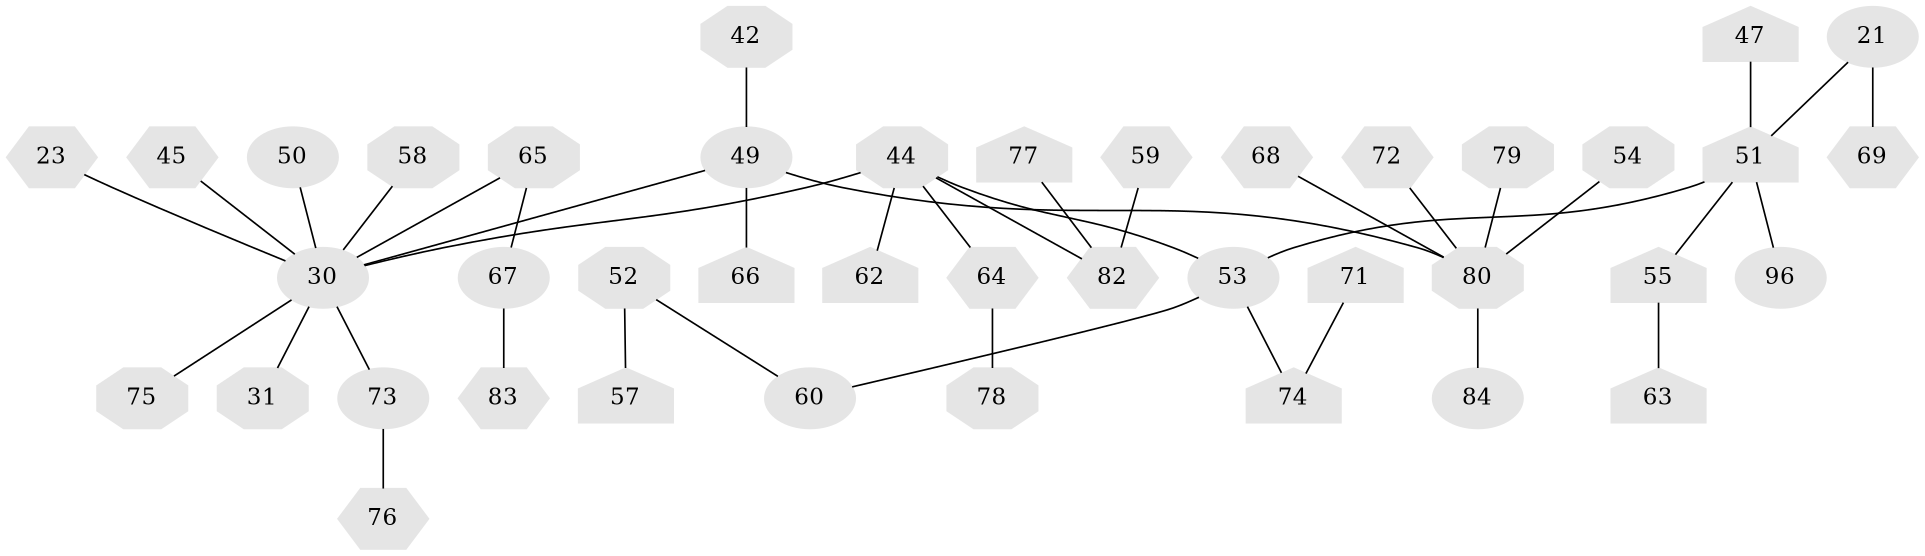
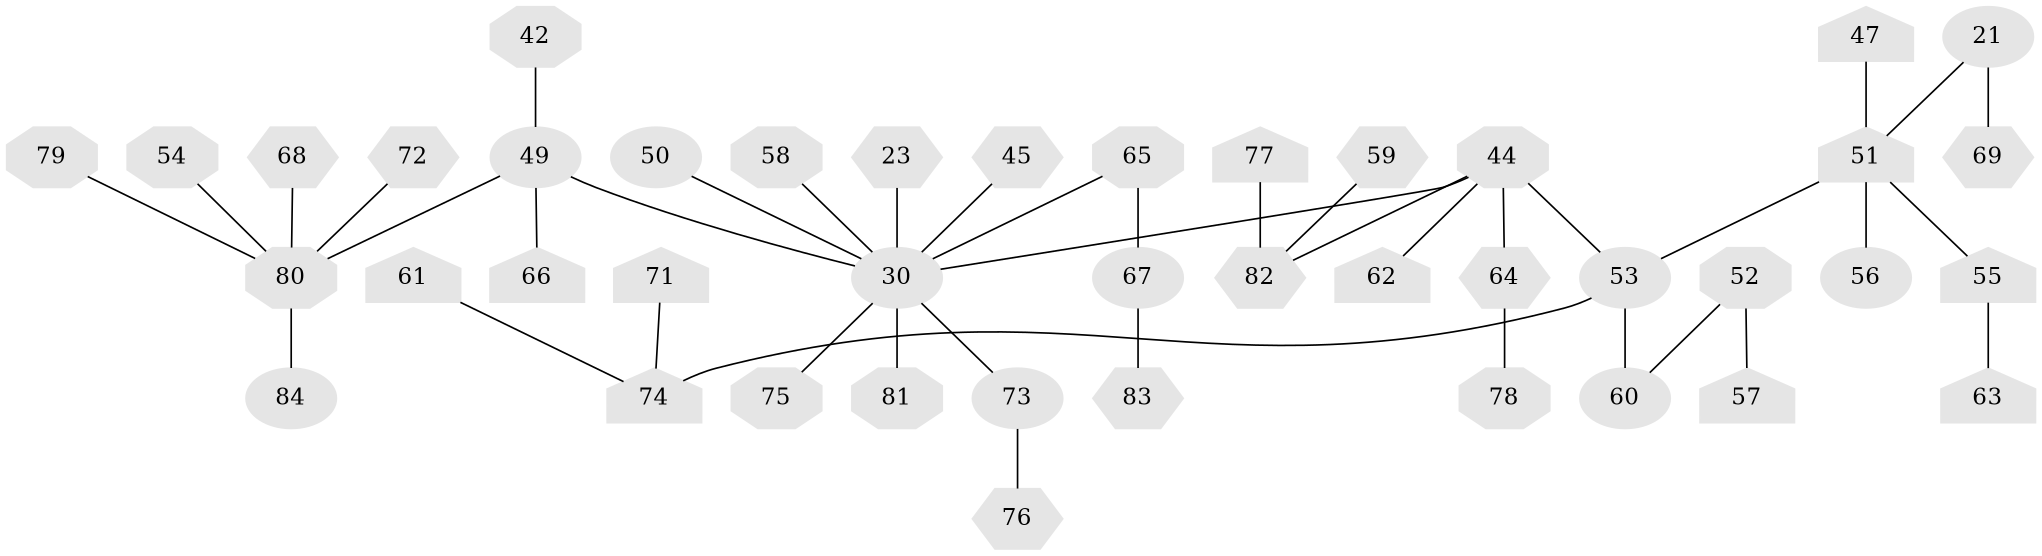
none -> (413, 278)
(1781, 278) -> (1866, 278)
(263, 398) -> (897, 398)
